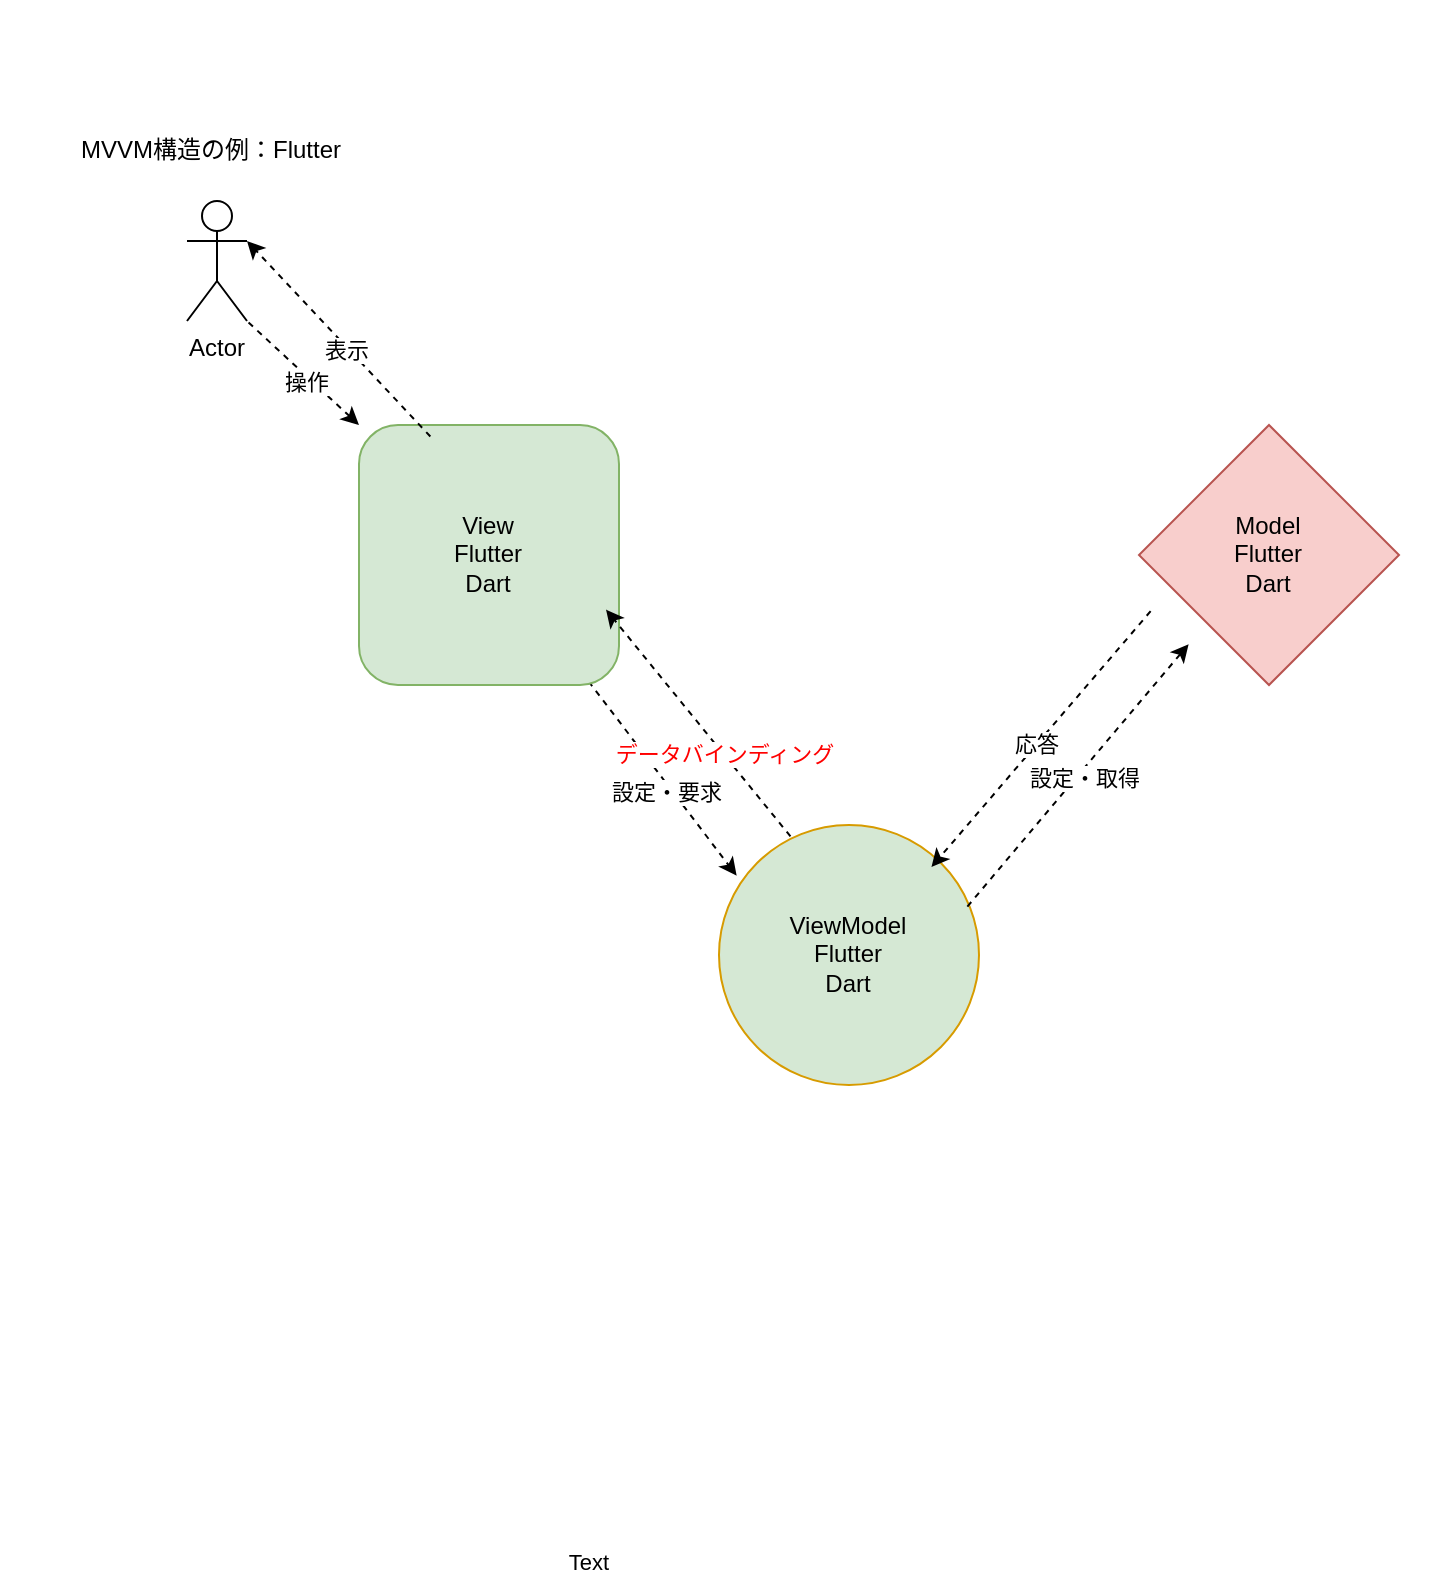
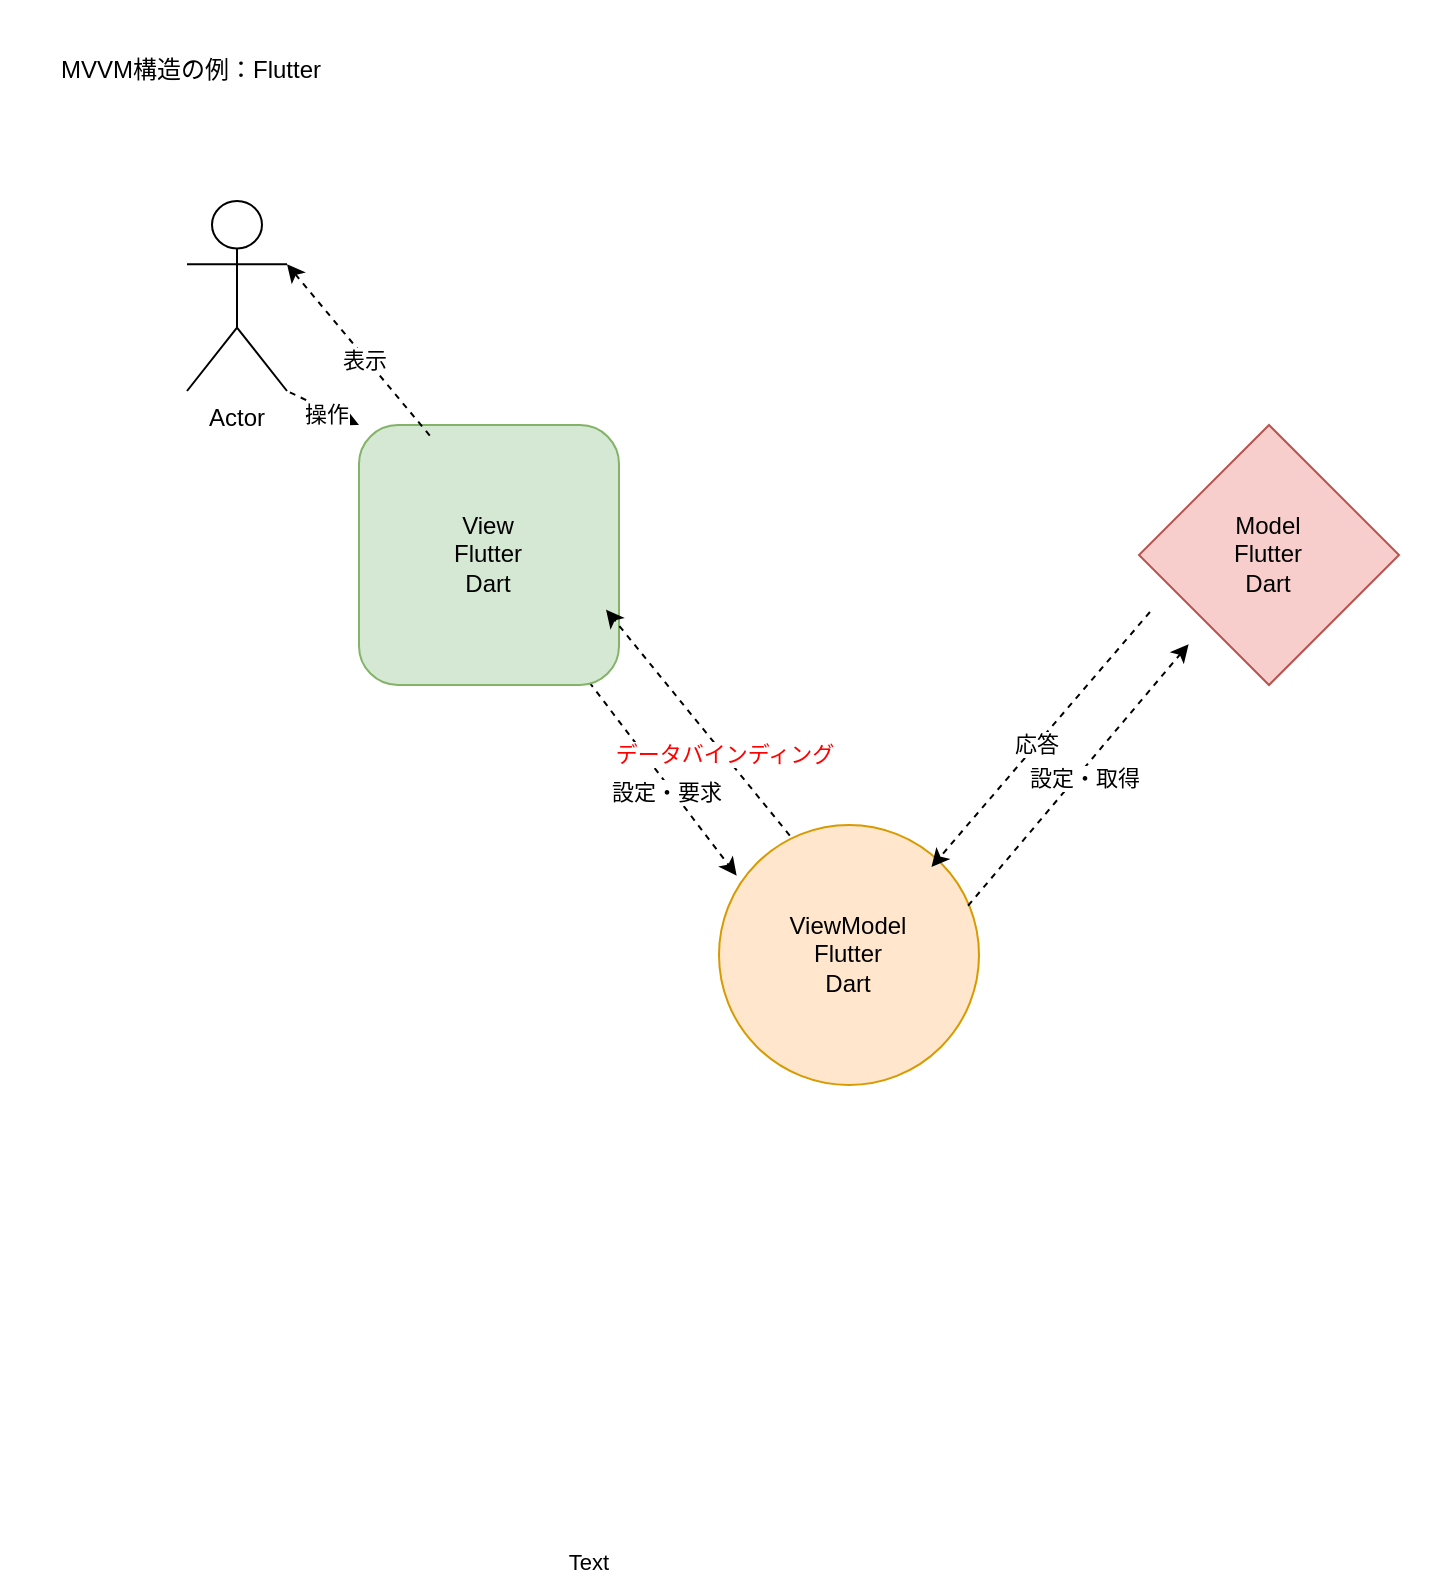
(211, 151) -> (191, 71)
(217, 261) -> (237, 296)
(849, 955) -> (849, 955)
